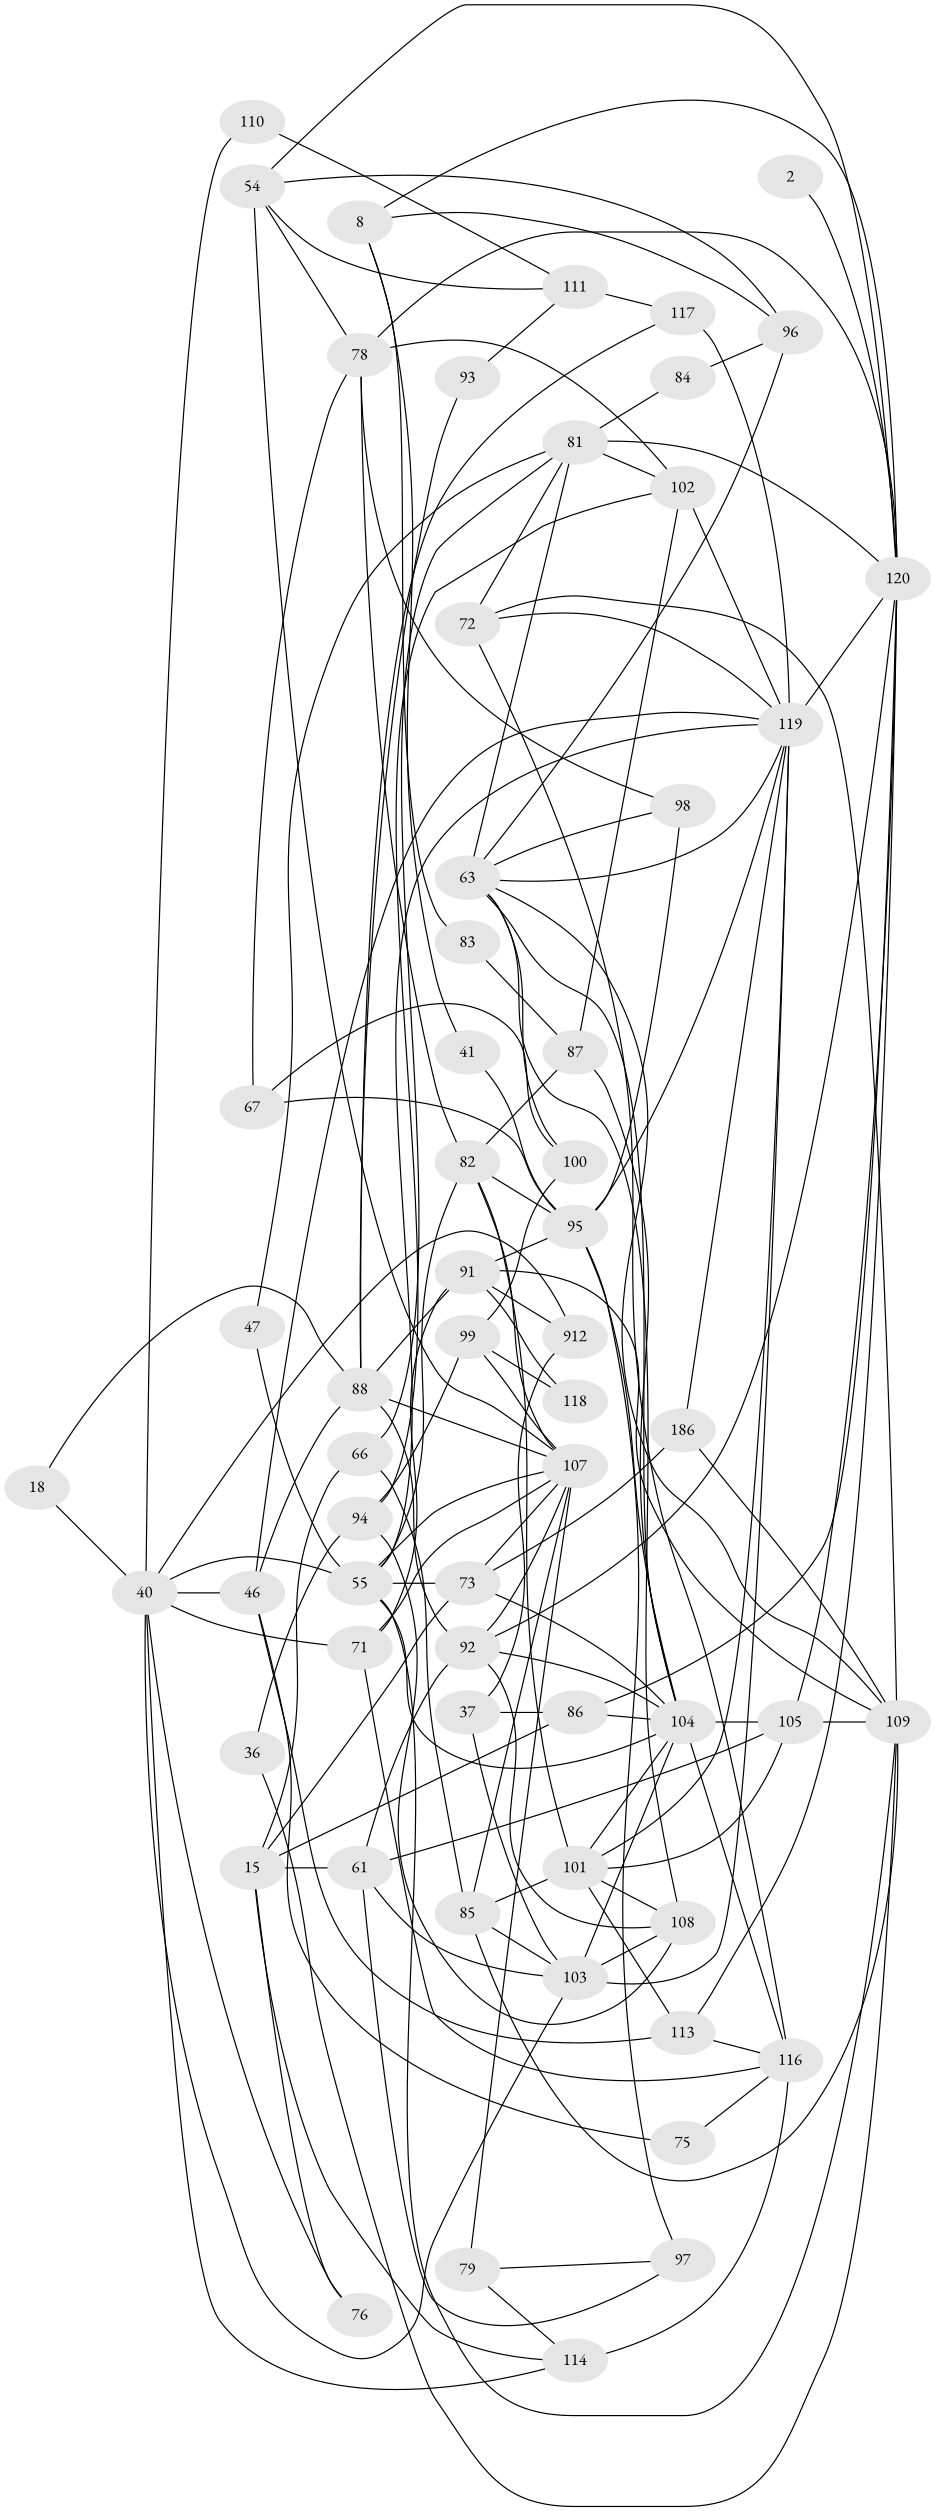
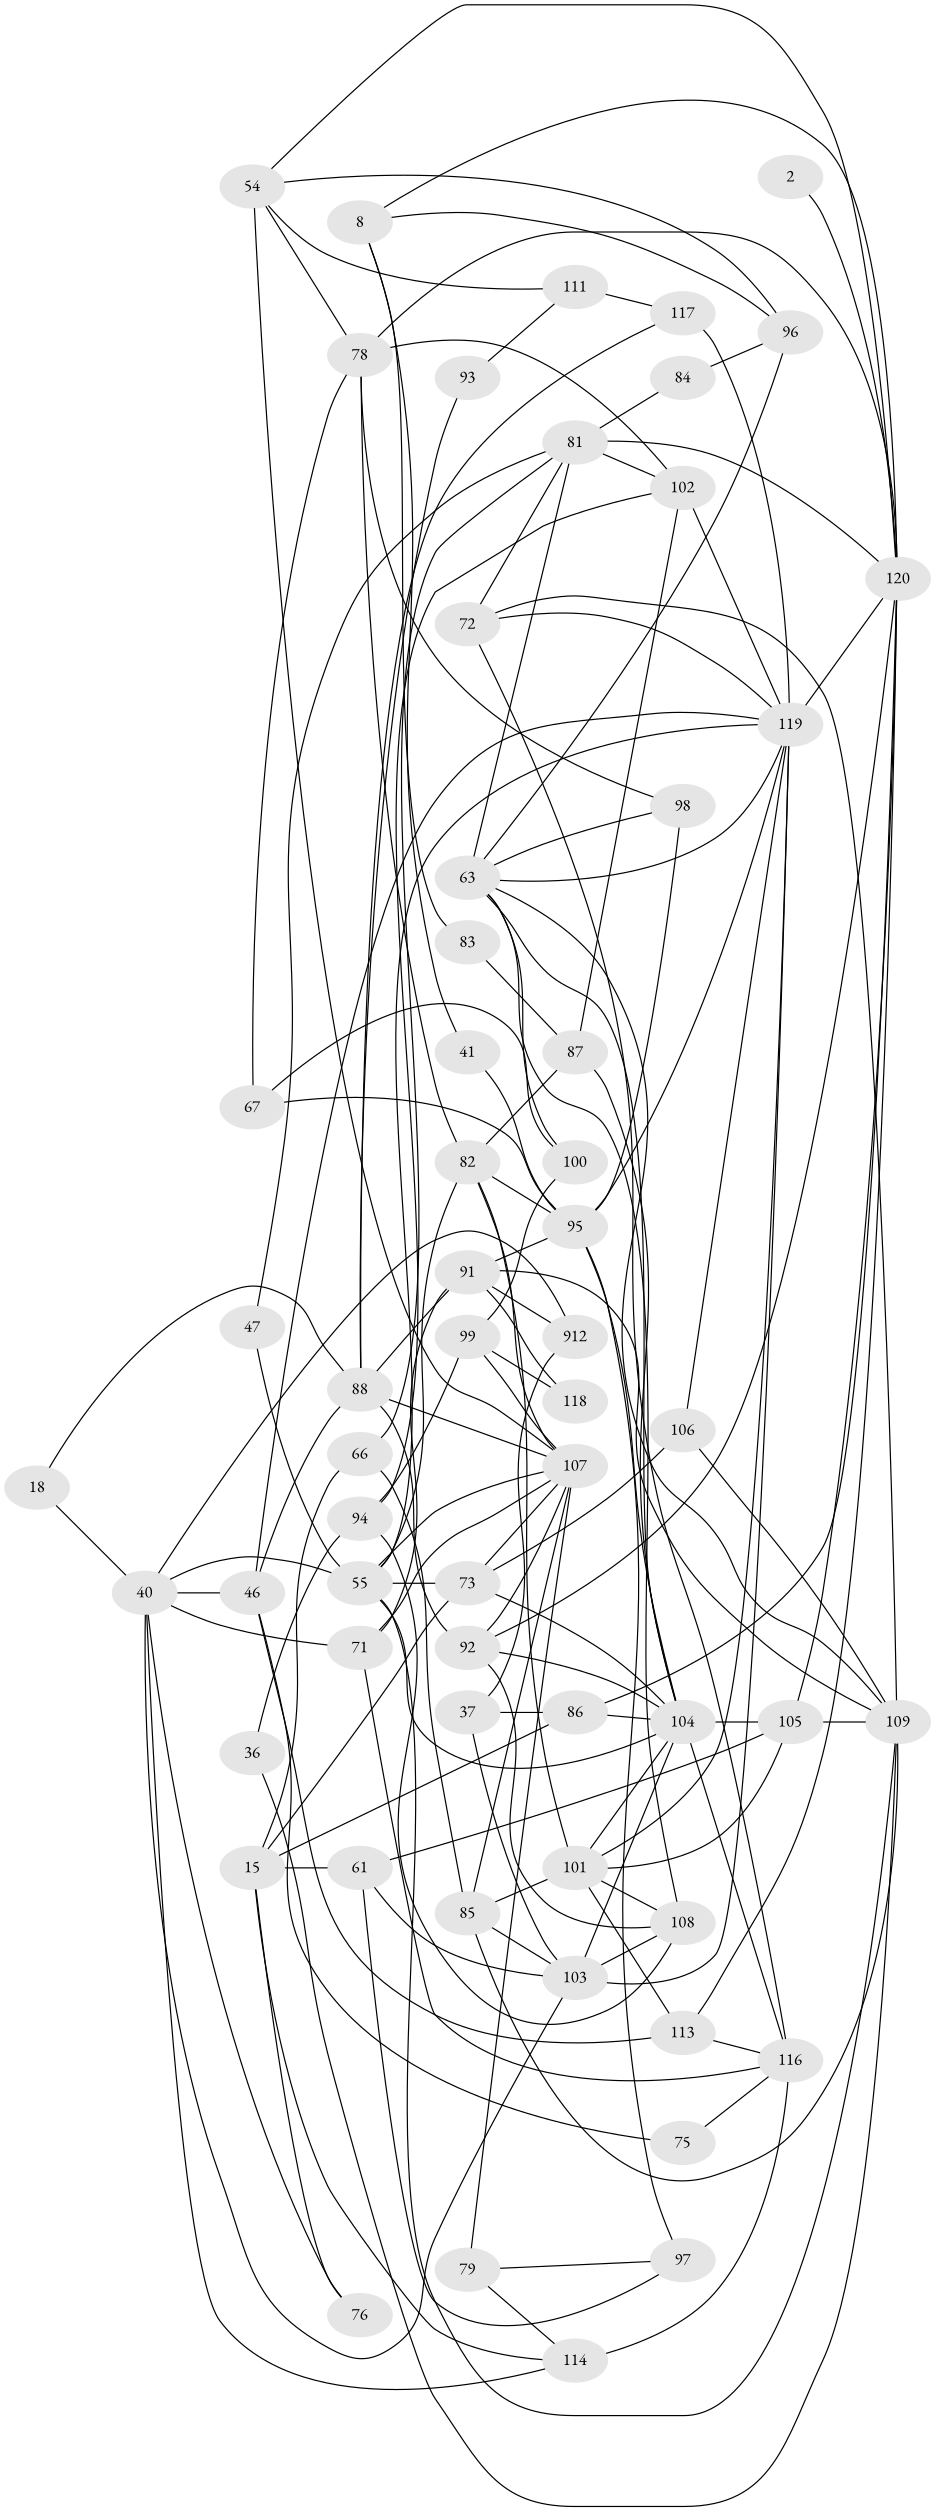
(252, 122) -> none
(683, 1430) -> (683, 1430)
(399, 1752) -> none
